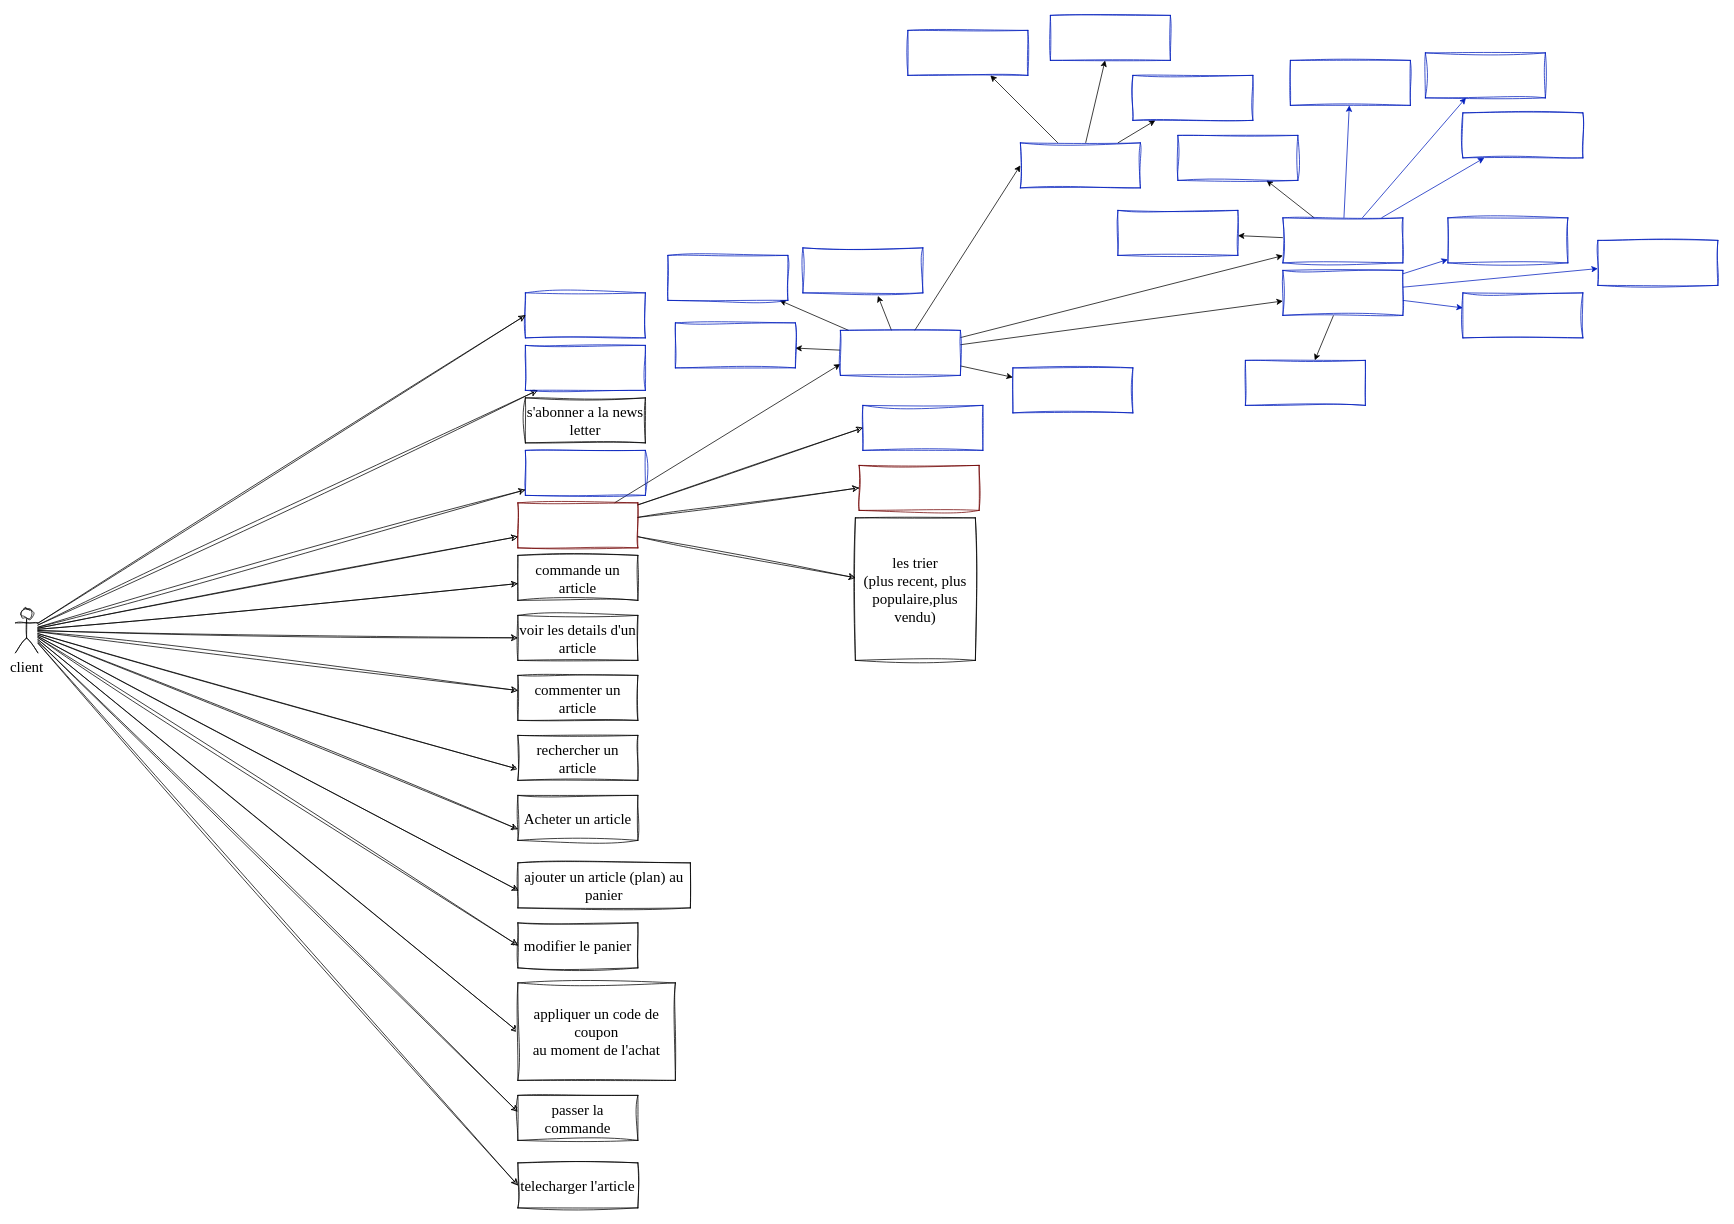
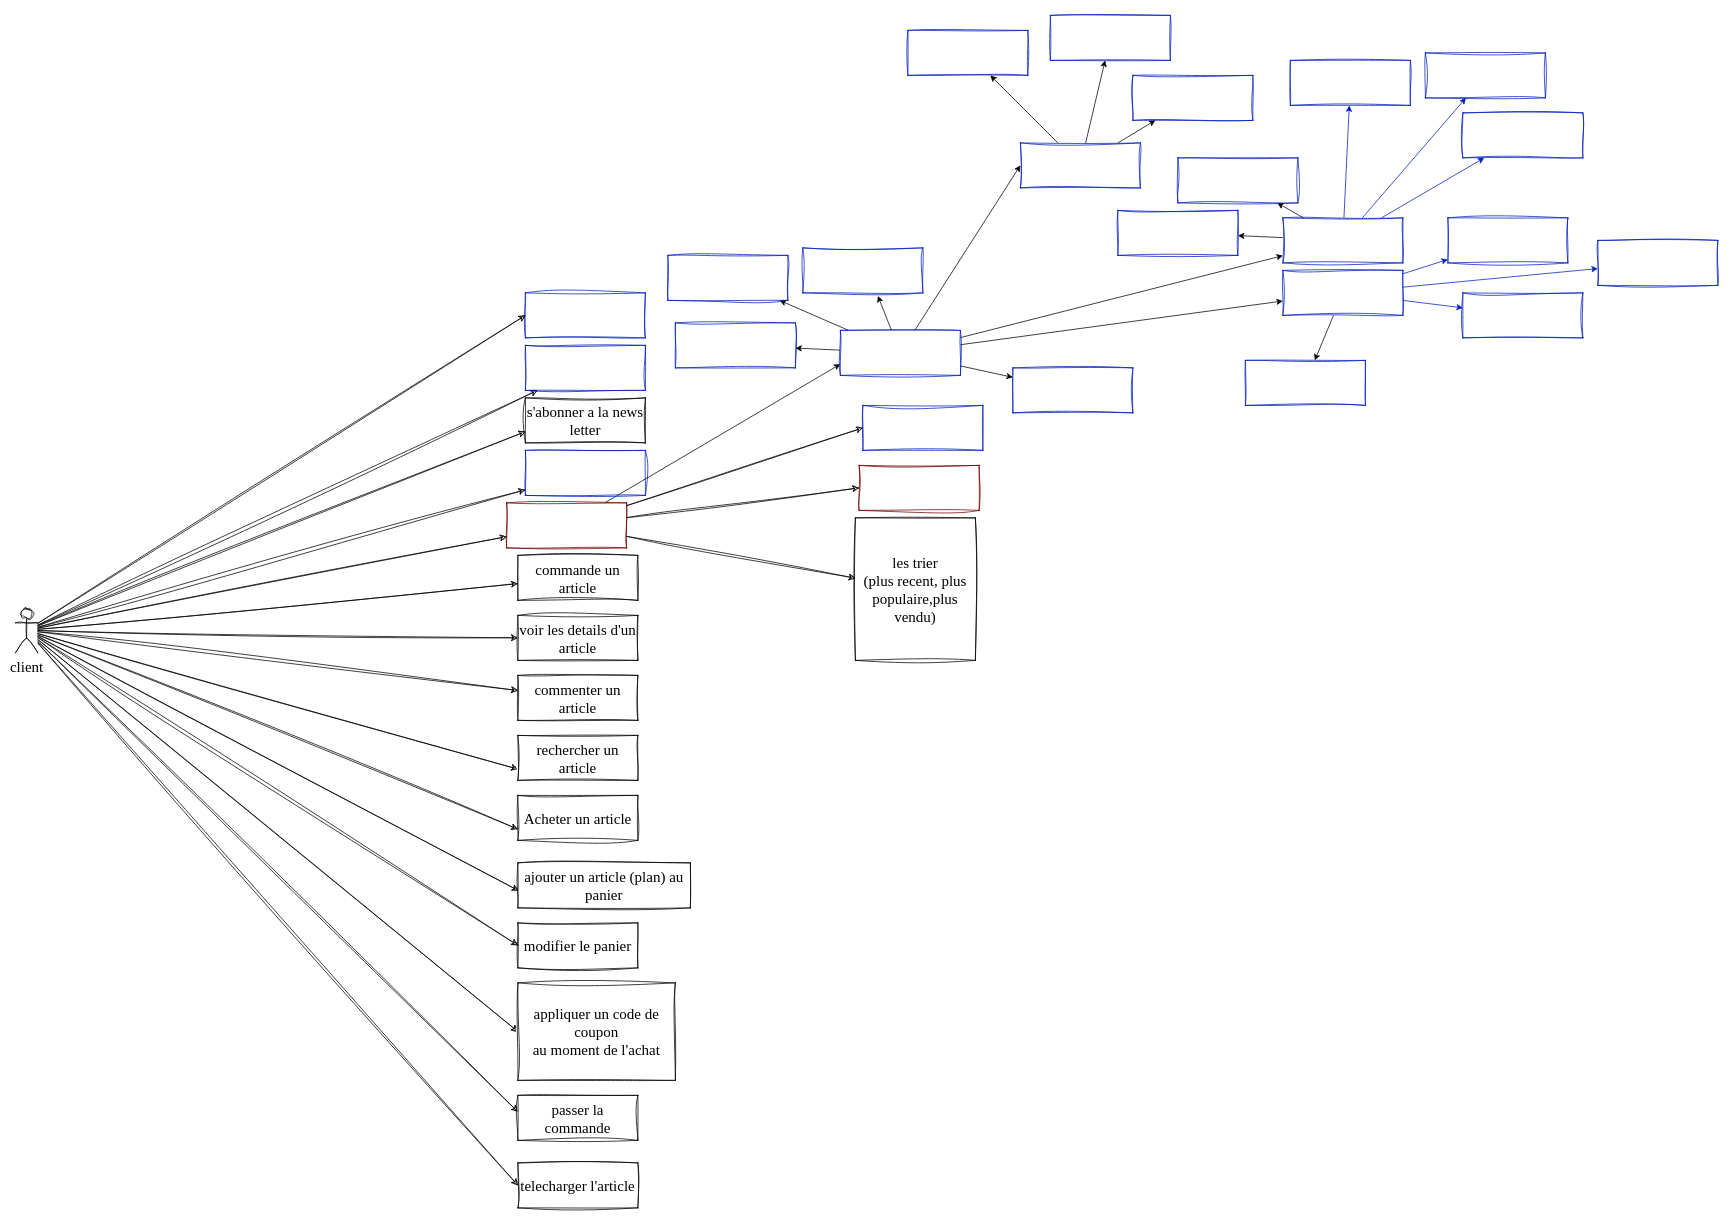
(1238, 158) -> (1238, 180)
(578, 525) -> (567, 525)
none -> (280, 529)
